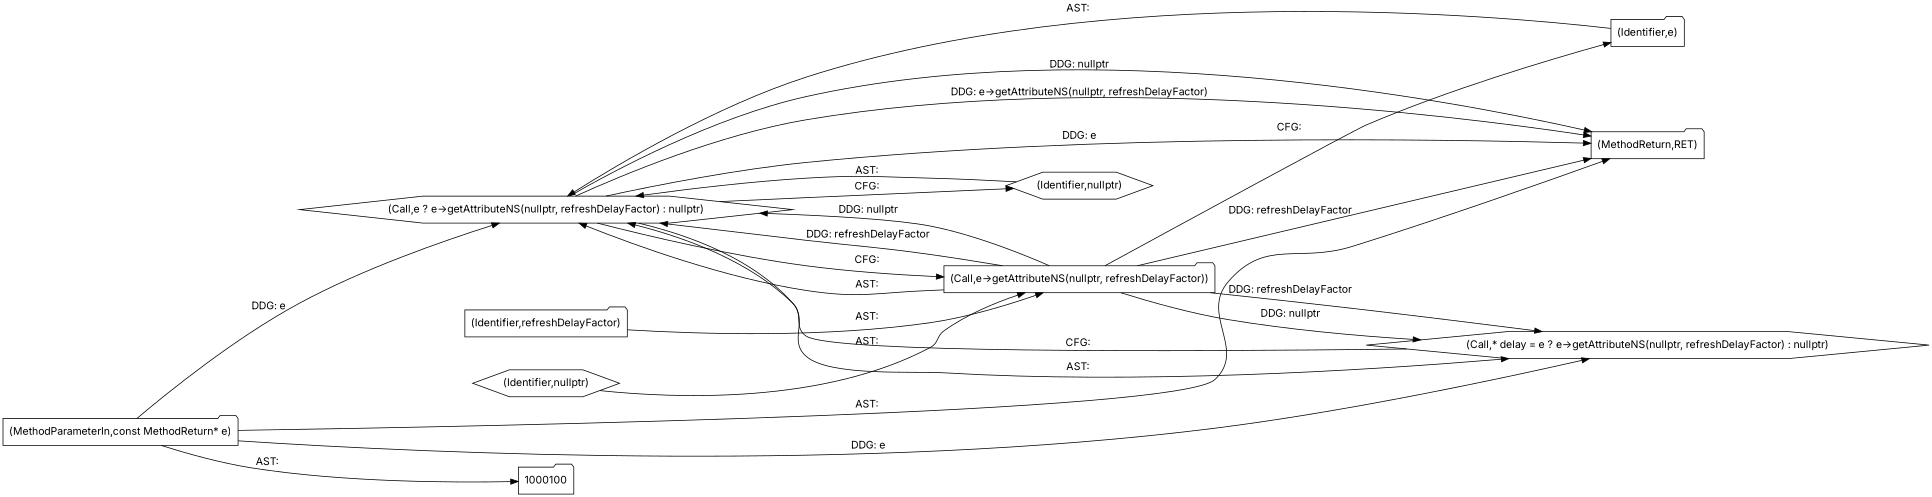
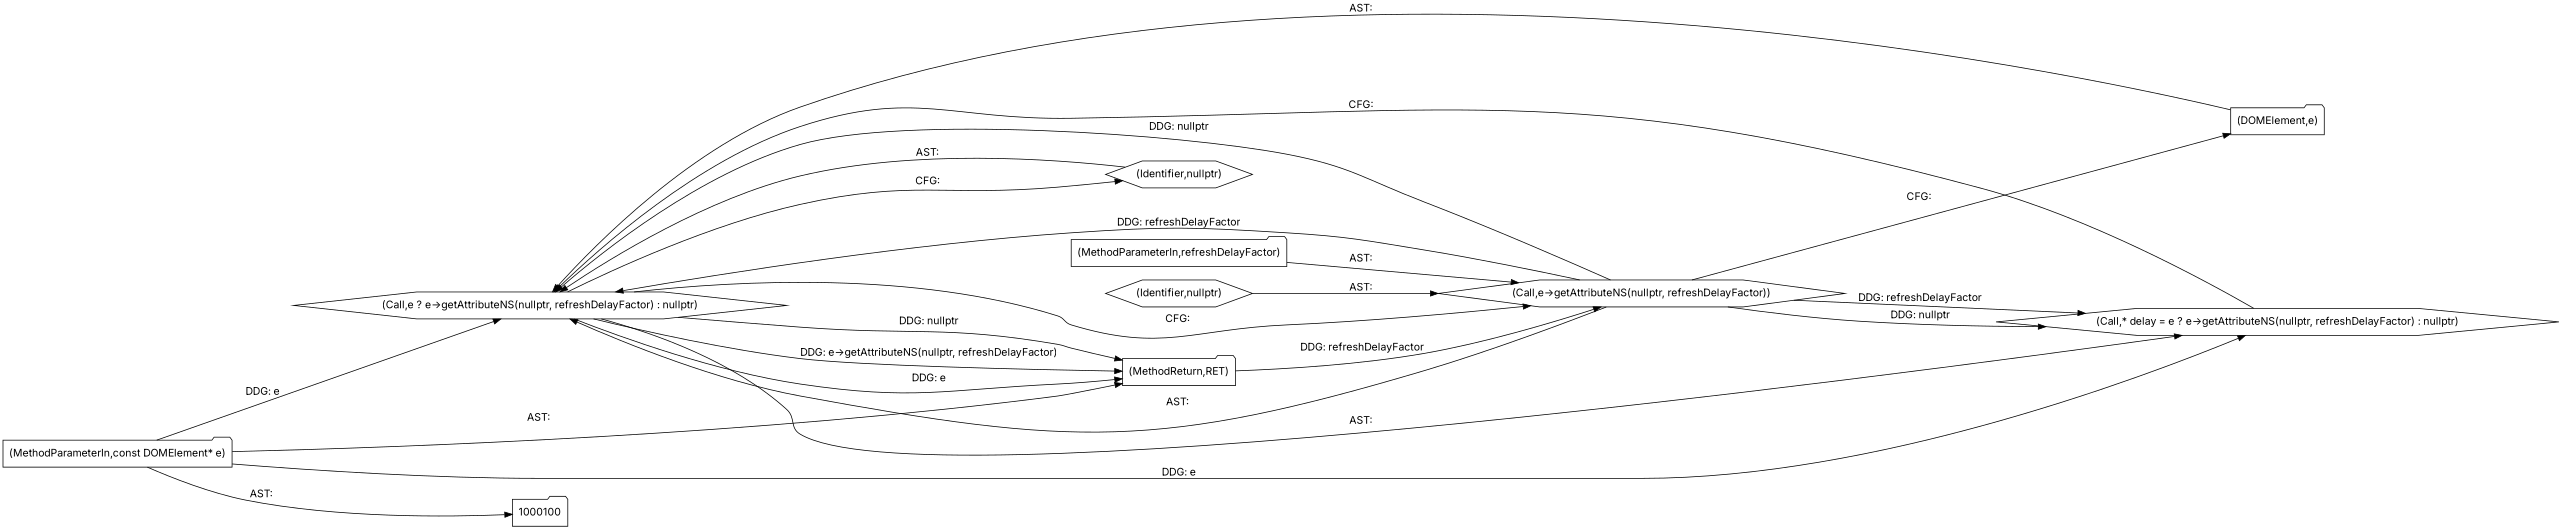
(1648, 33) -> (2277, 121)
(1360, 213) -> (1417, 355)
(1079, 279) -> (1641, 293)
(546, 323) -> (1179, 253)
(121, 432) -> (118, 454)
